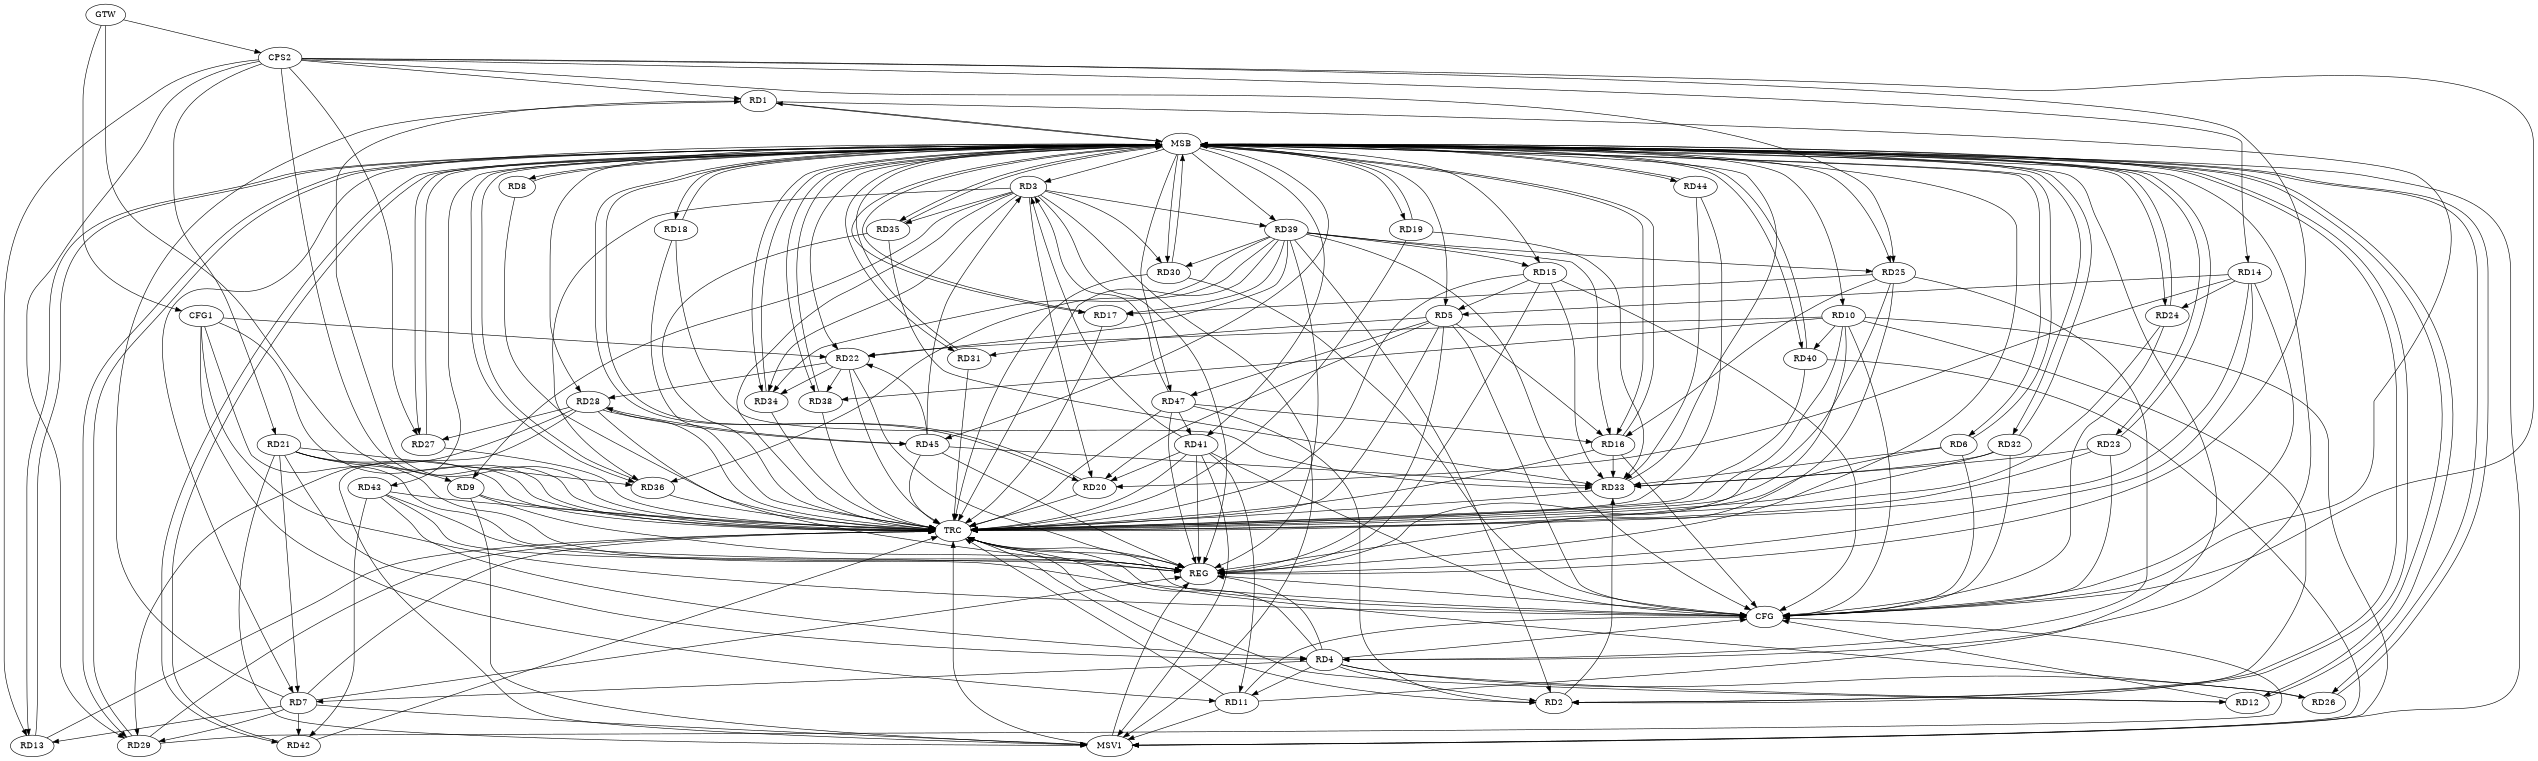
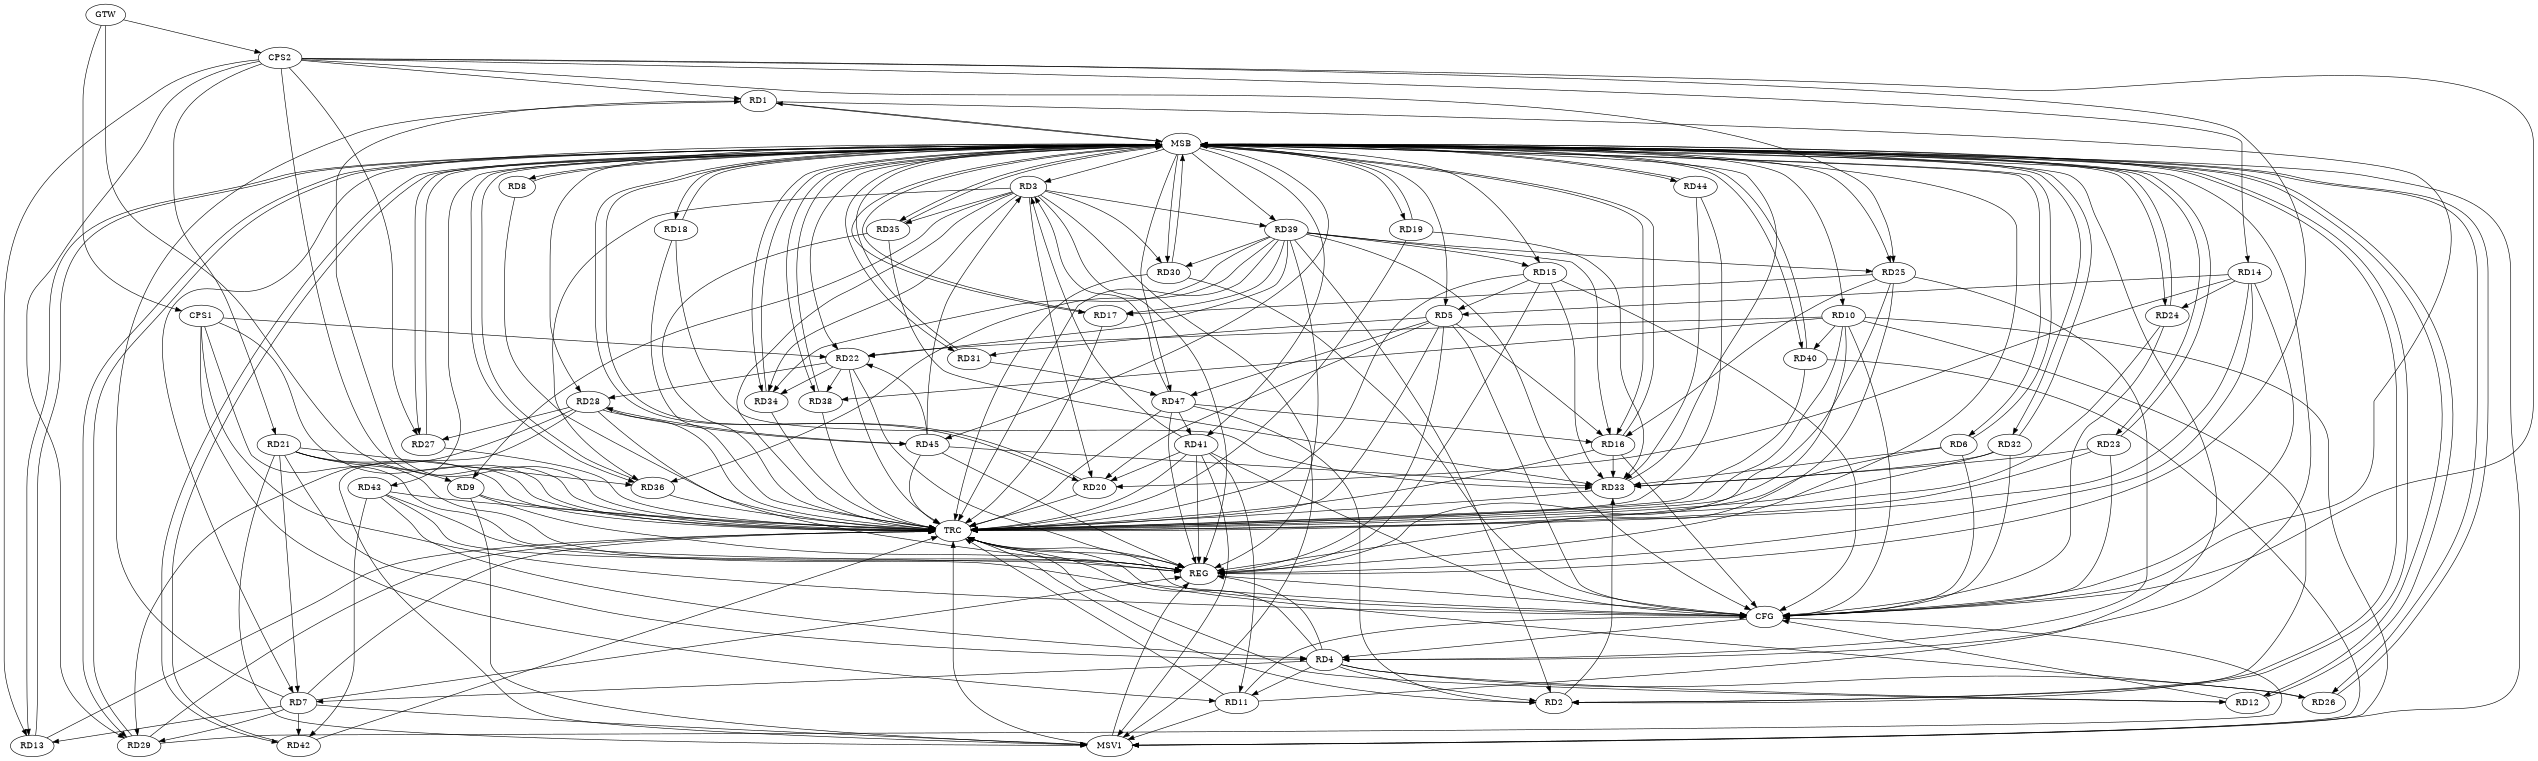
(201, 316) -> (201, 316)
(961, 442) -> (1071, 375)
(1542, 639) -> (1547, 638)
